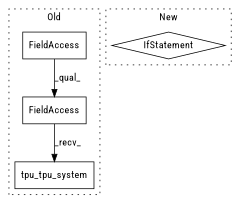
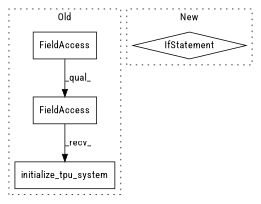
(54, 175) -> (65, 175)
